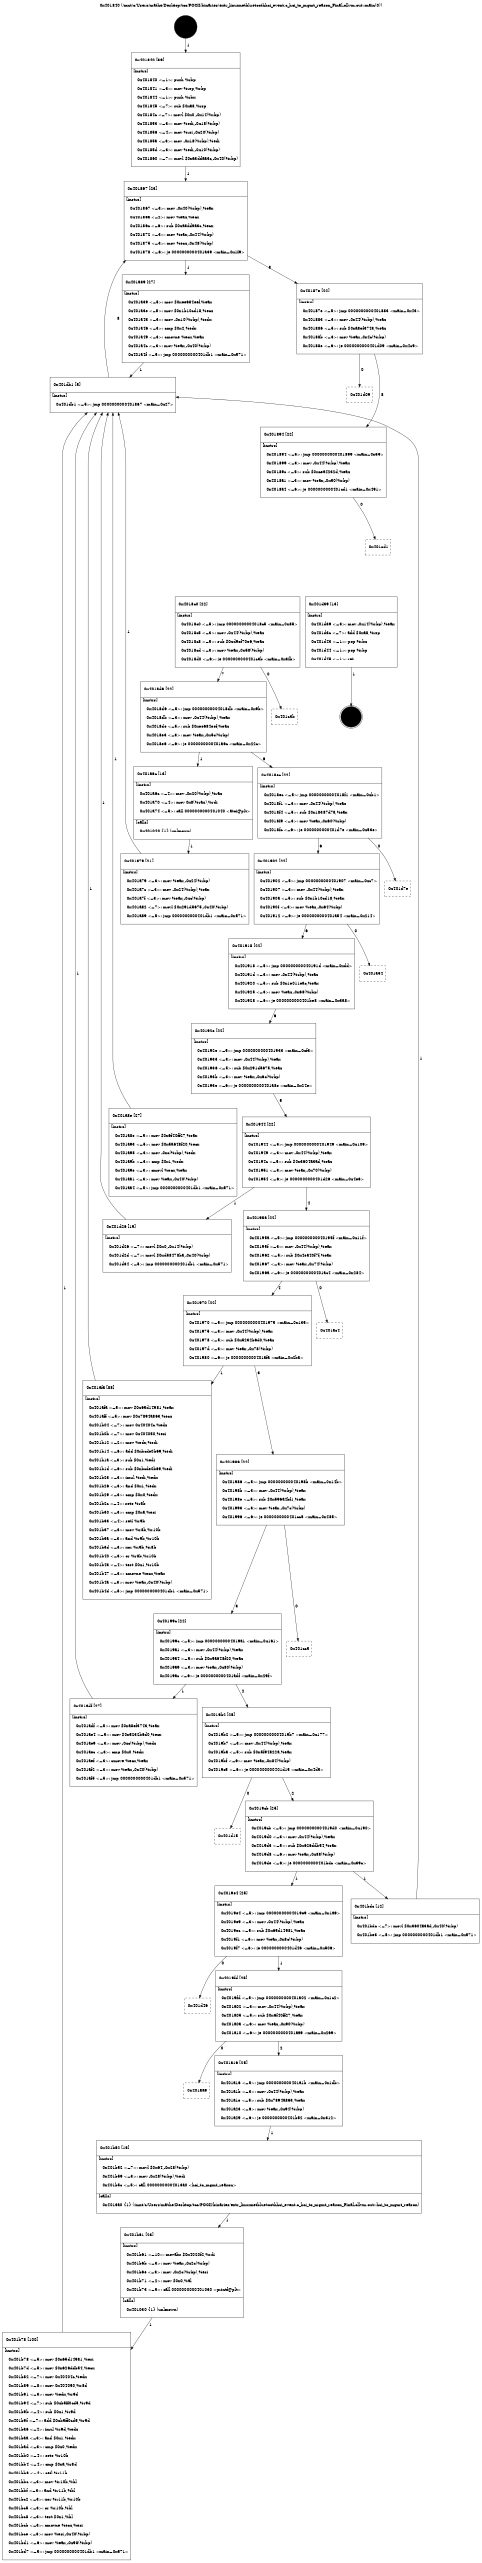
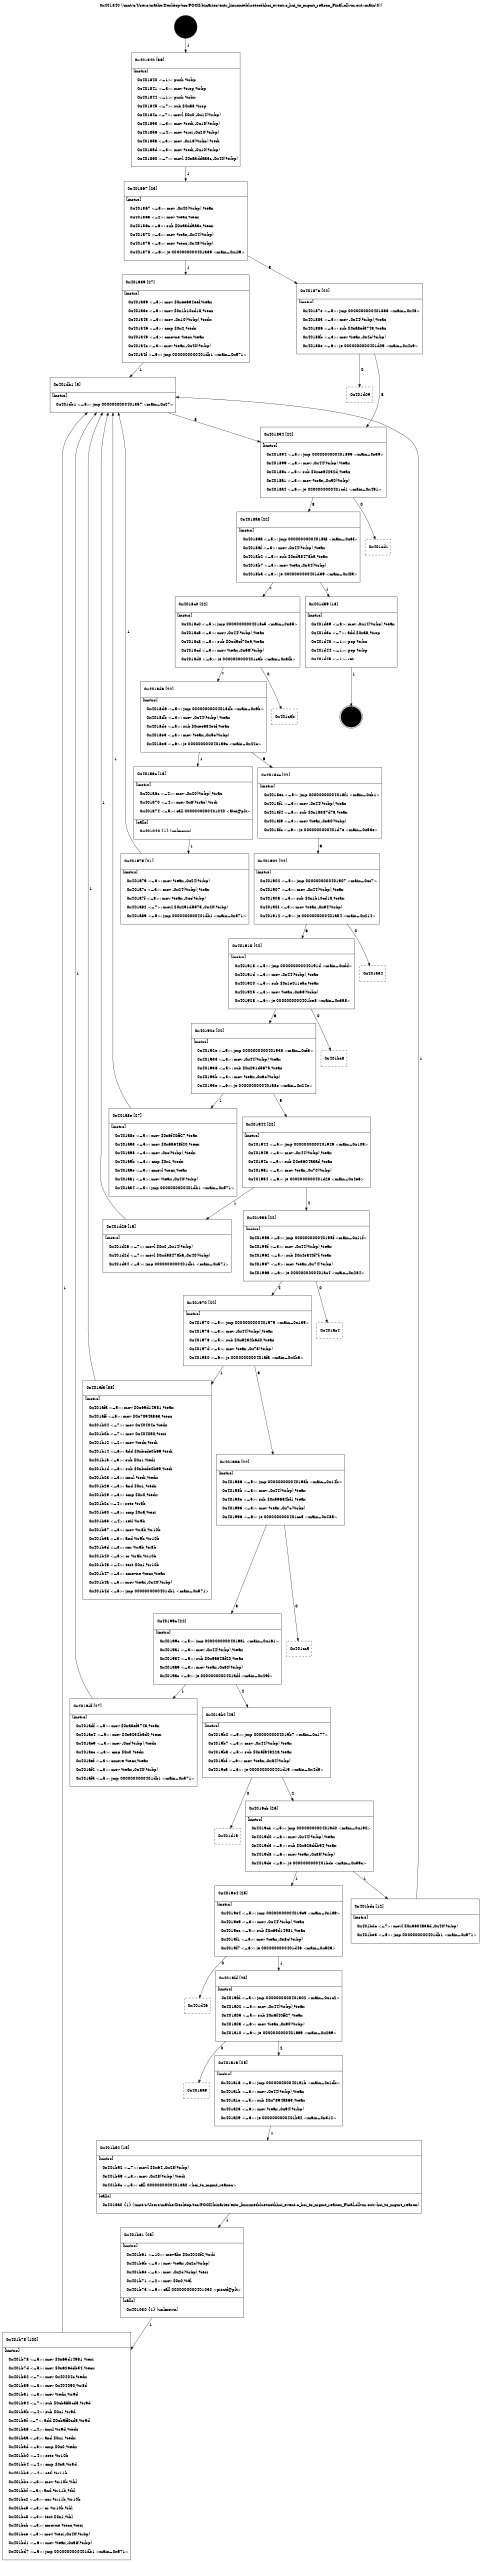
(105, 318) -> (213, 427)
none -> (298, 547)
(398, 889) -> none
none -> (334, 1059)
none -> (218, 1100)
